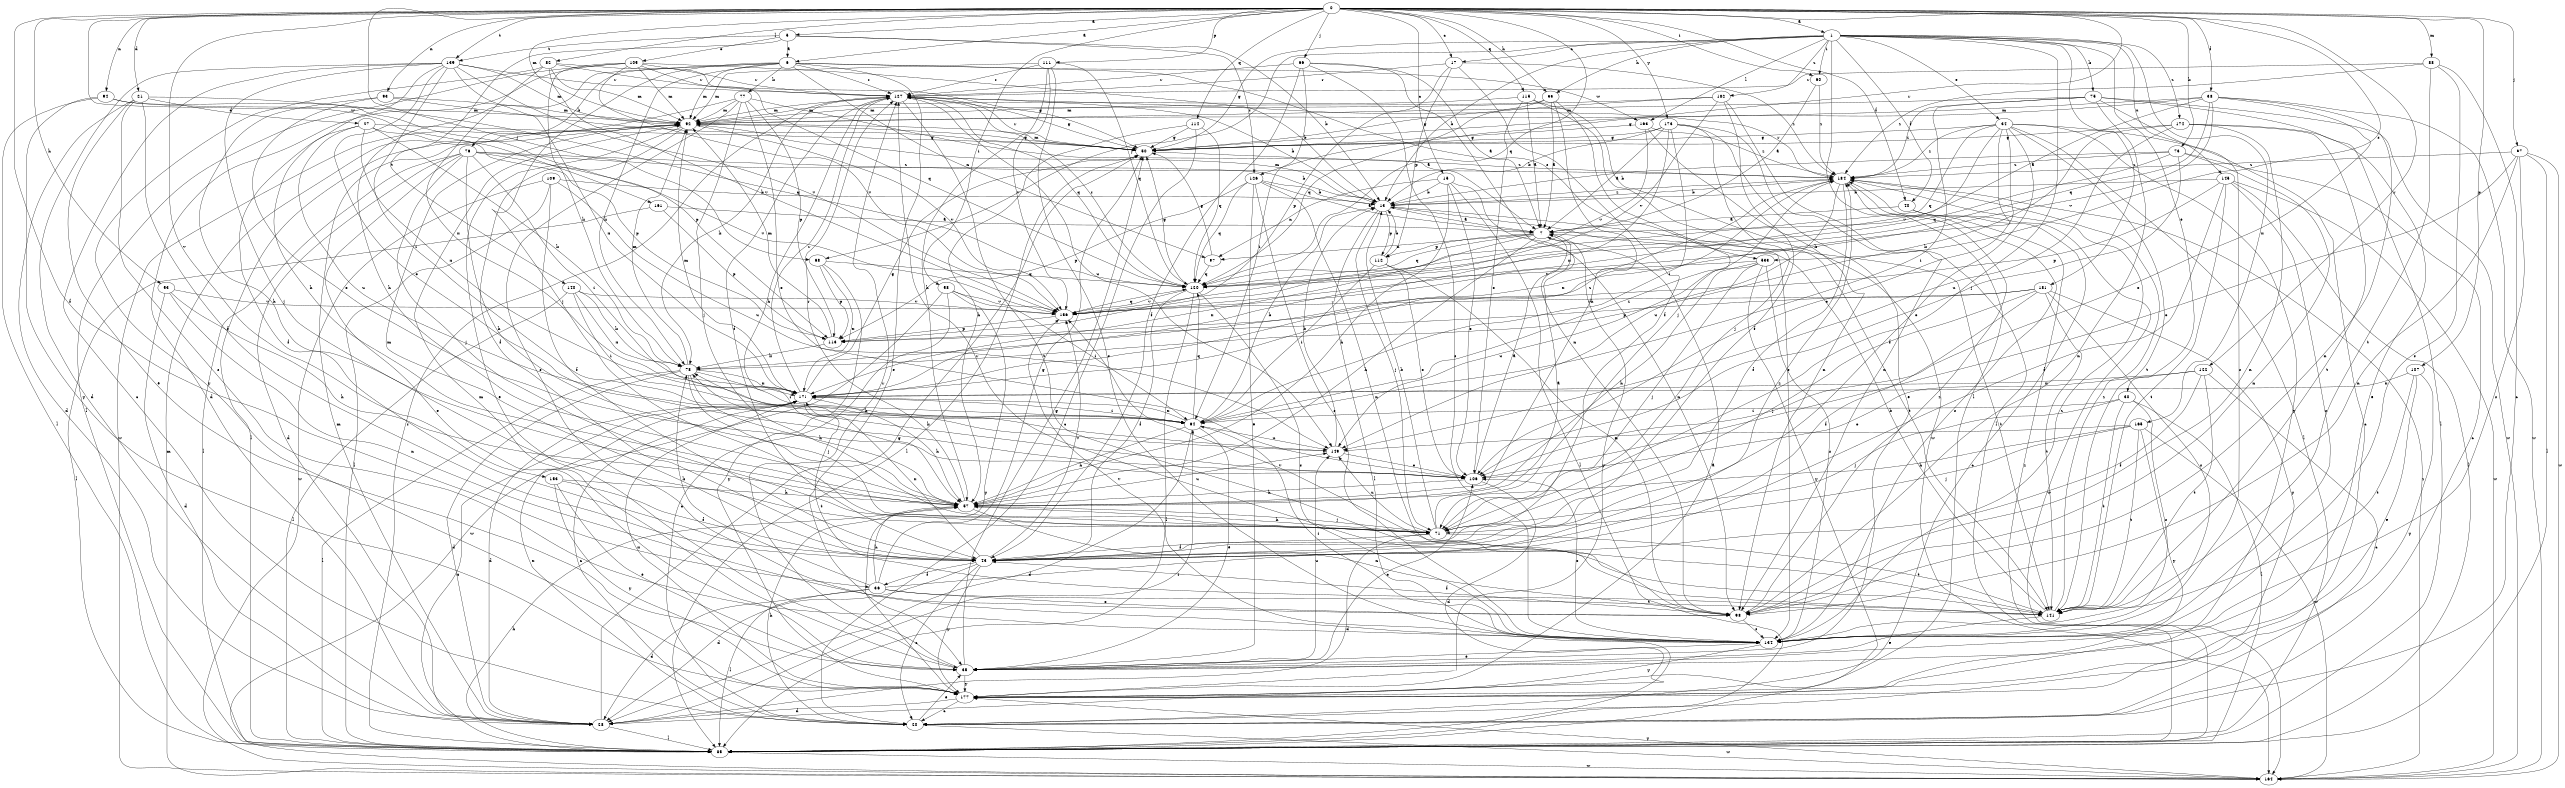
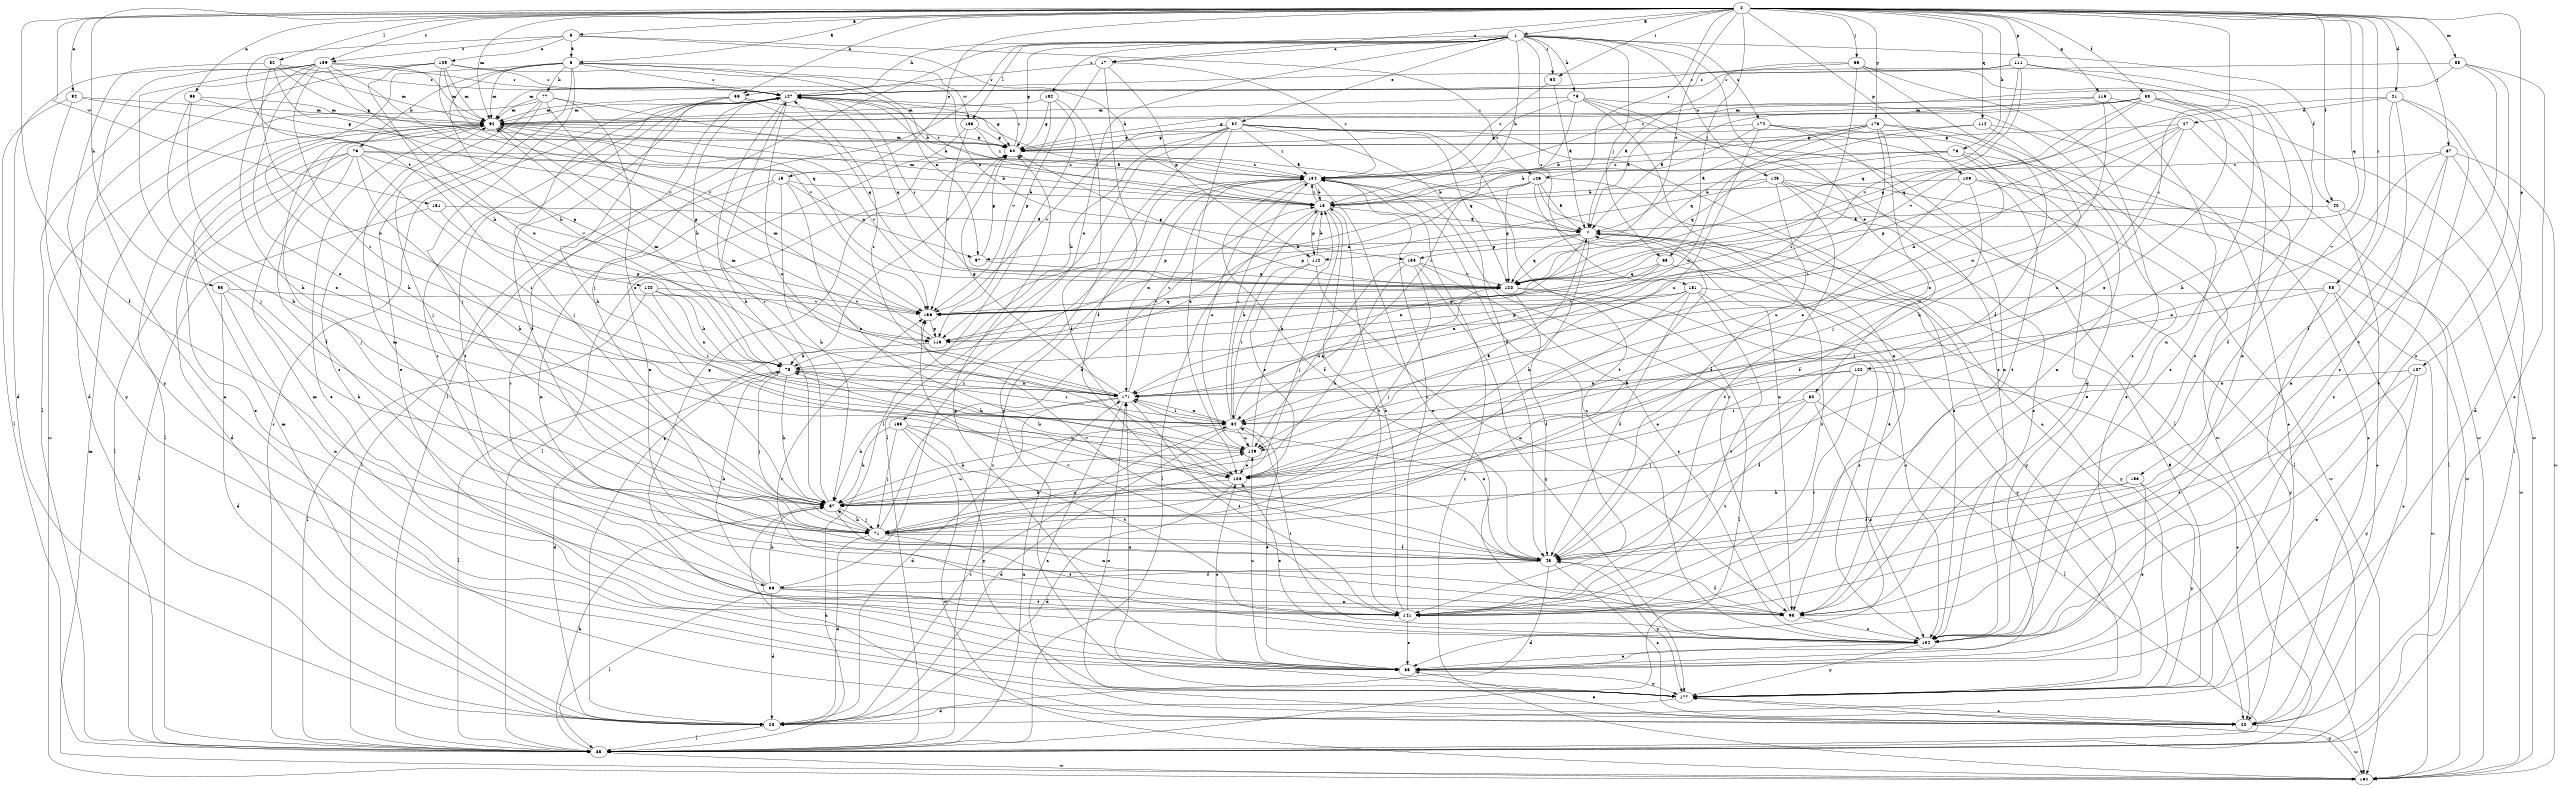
none -> (1850, 85)
(1765, 261) -> (1412, 261)
(1106, 602) -> (1344, 602)
